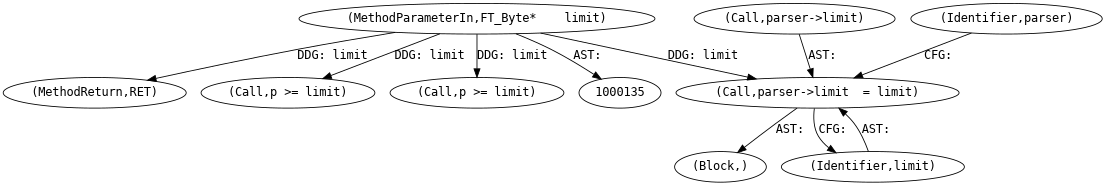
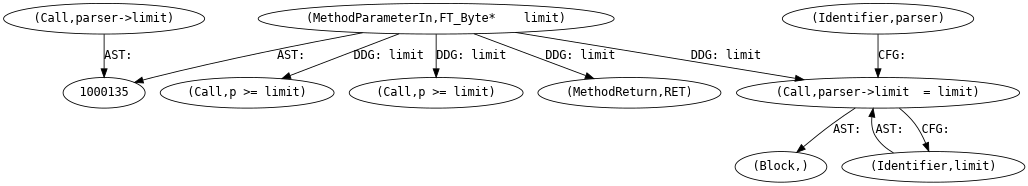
(805, 52) -> (104, 51)
